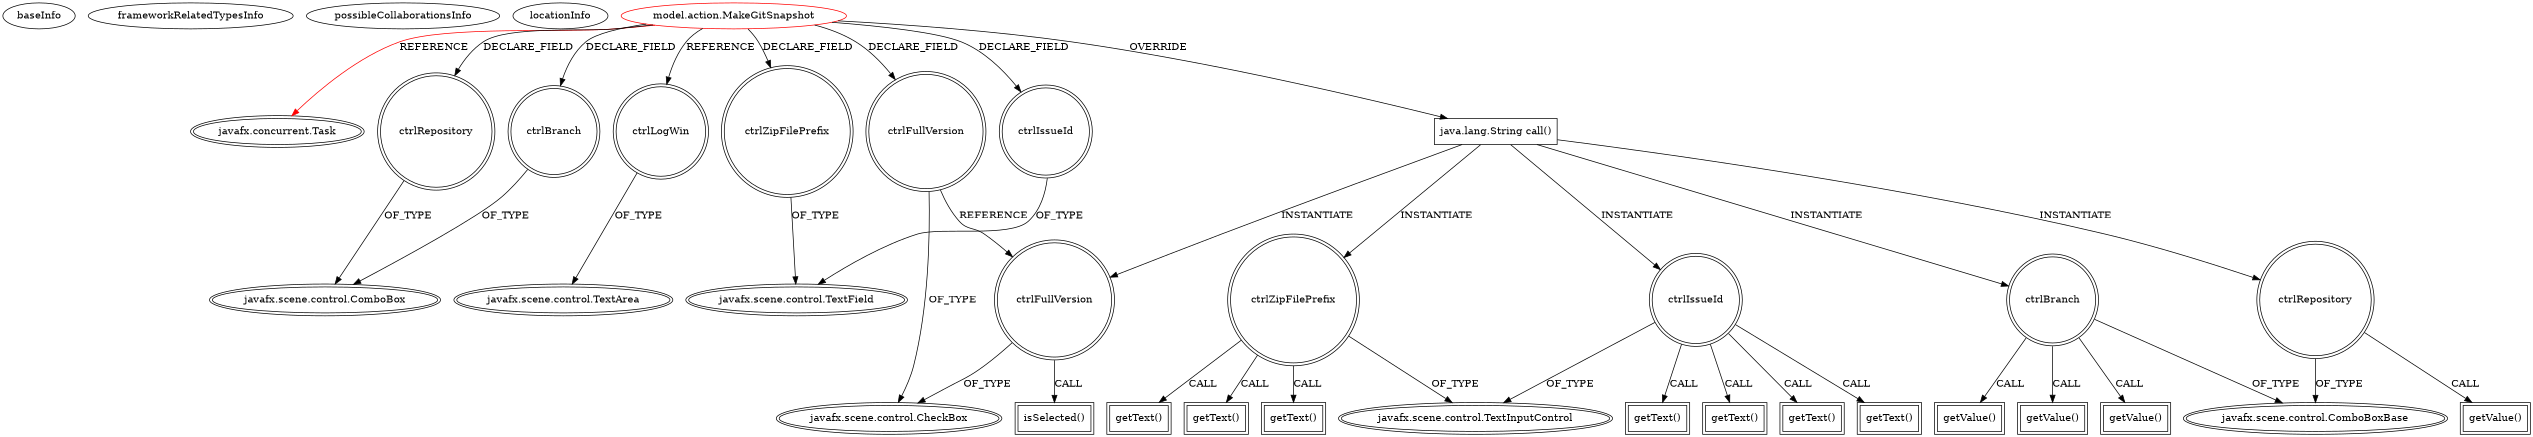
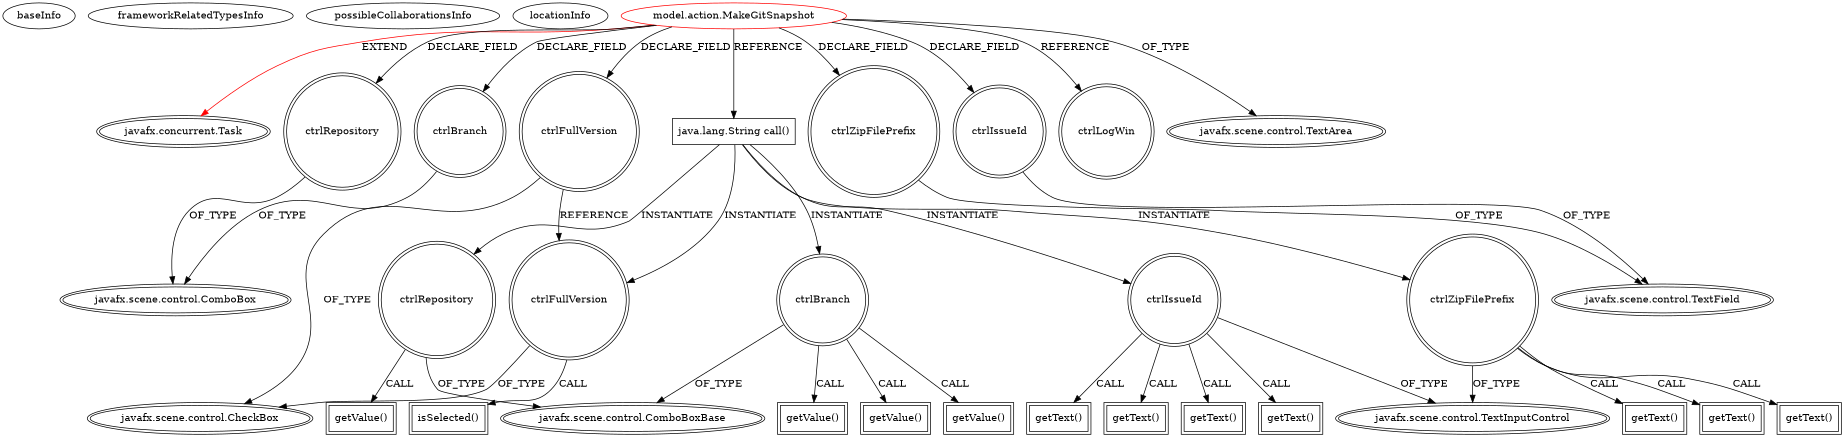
(434, 47) -> (385, 47)
(1158, 47) -> (768, 47)
(607, 225) -> (1055, 32)
